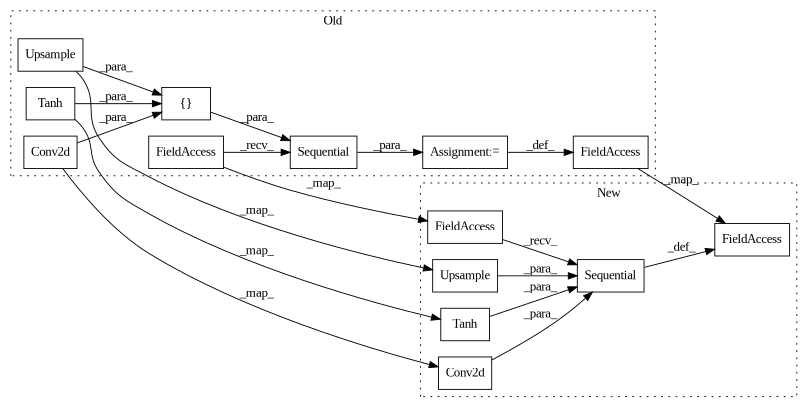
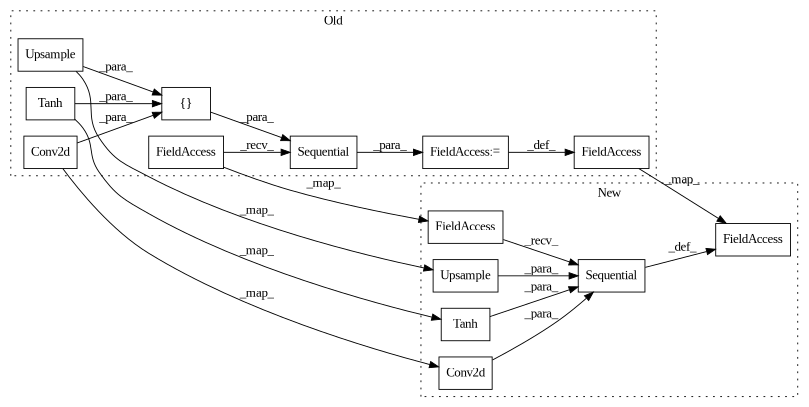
(465, 152) -> (466, 152)
